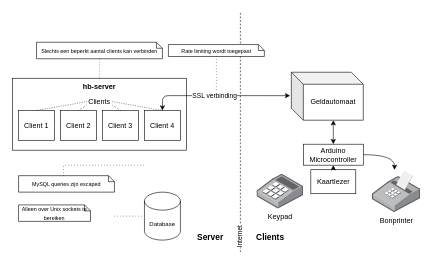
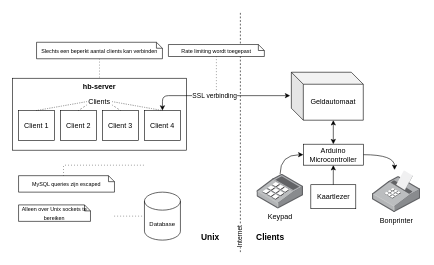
none -> (285, 160)
(333, 182) -> (333, 197)
(210, 237) -> (210, 237)
